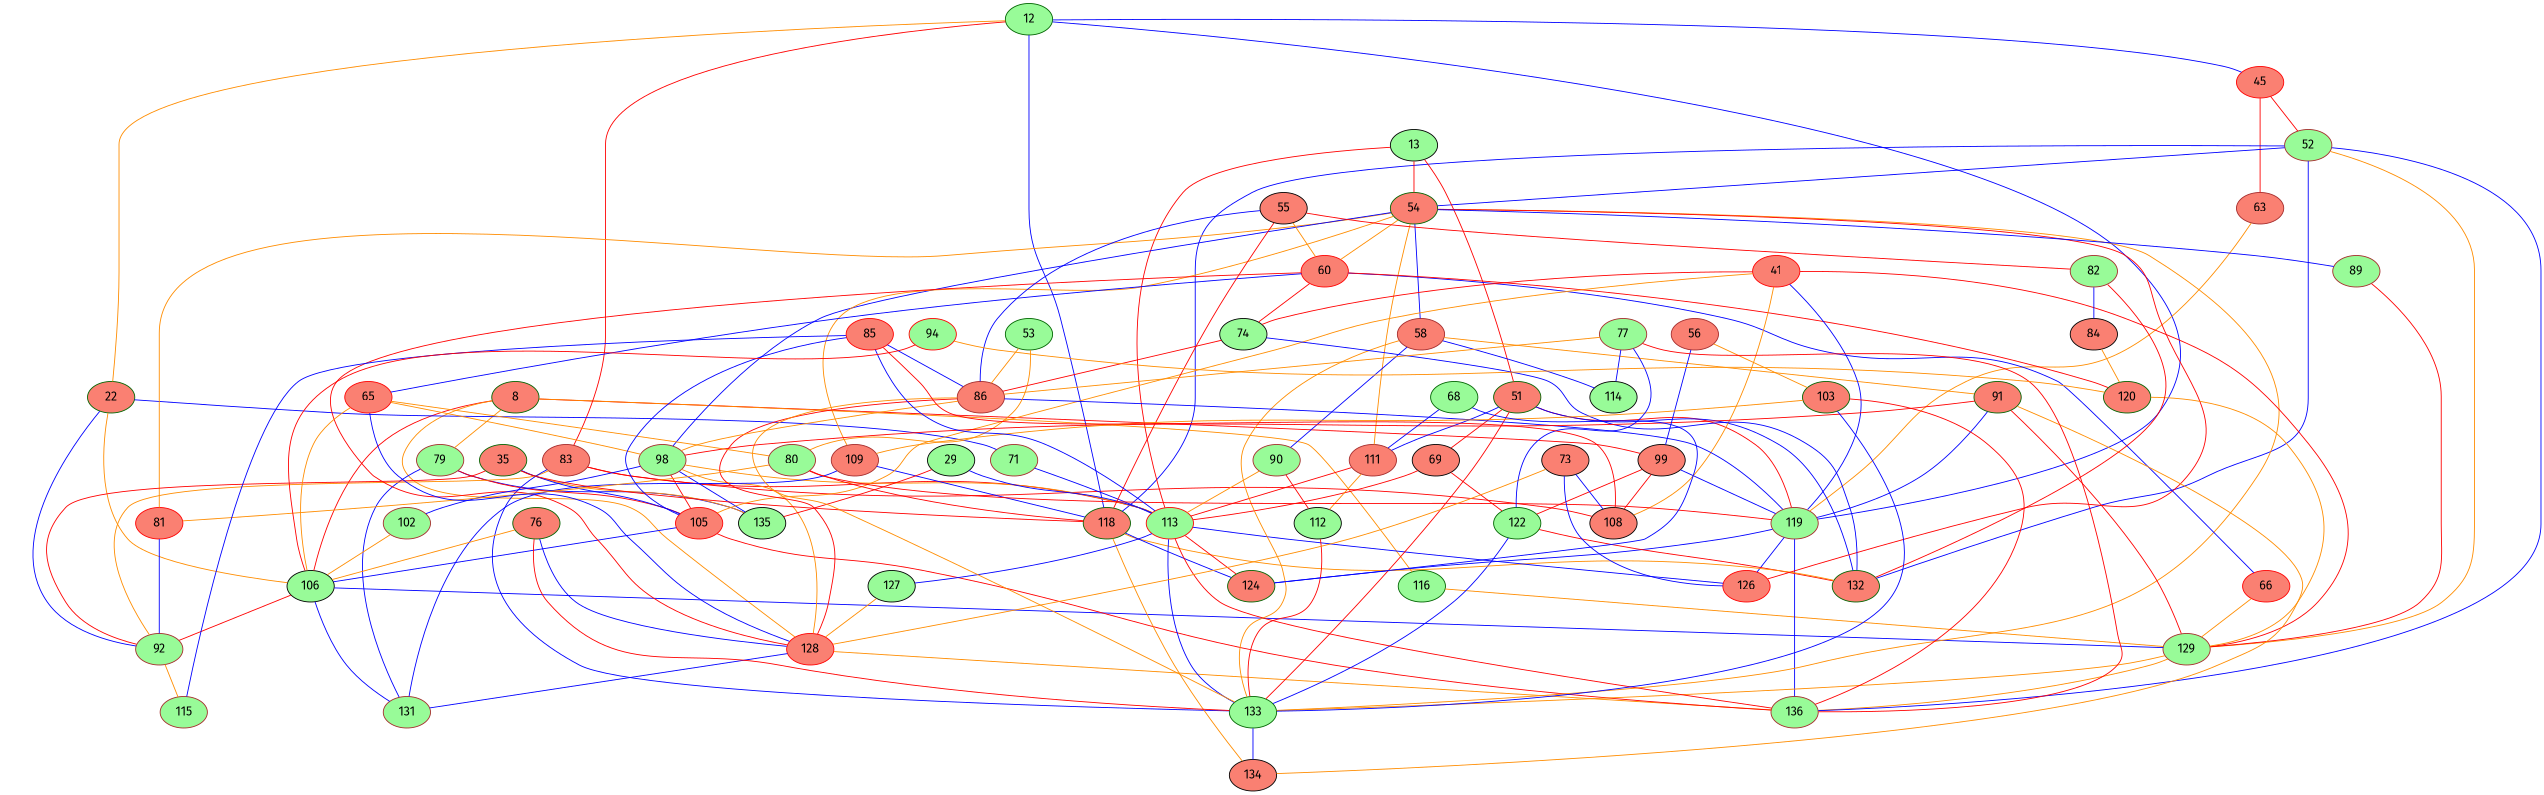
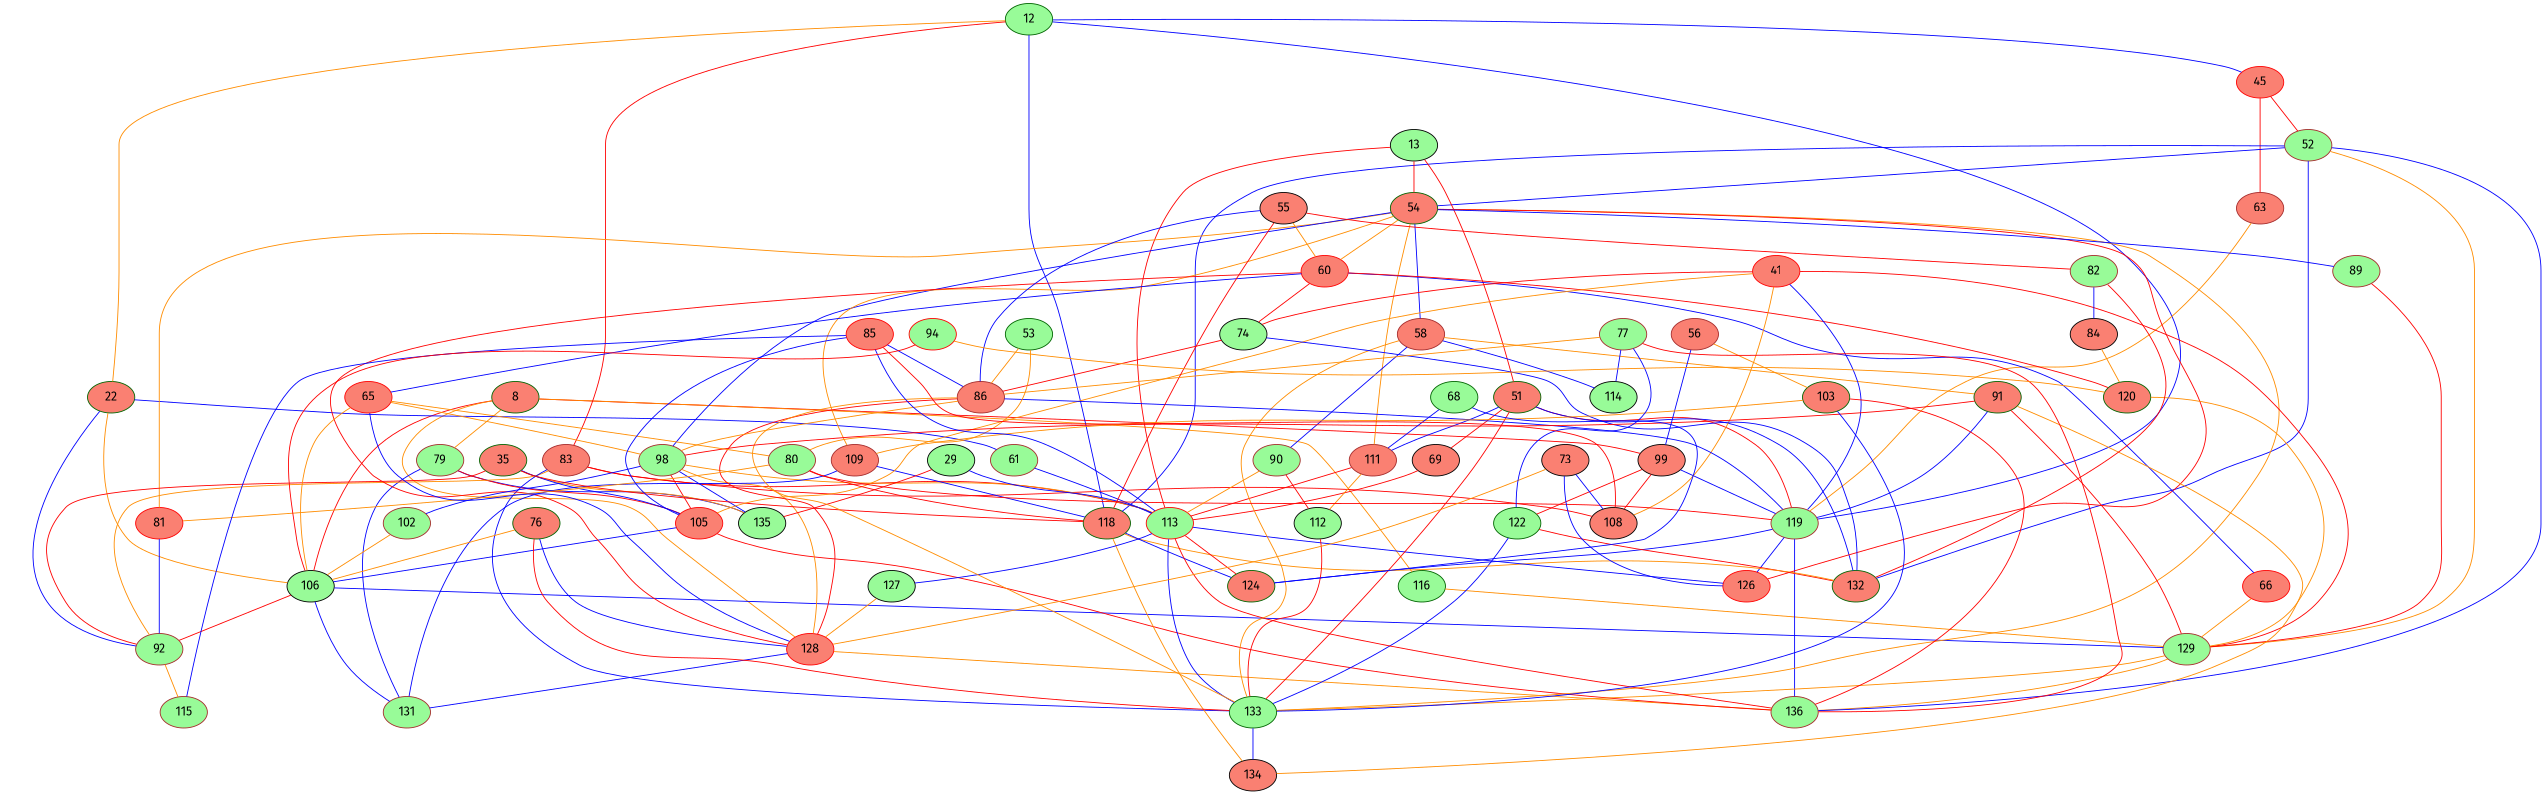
(1014, 460) -> (1014, 460)
(1475, 491) -> none
